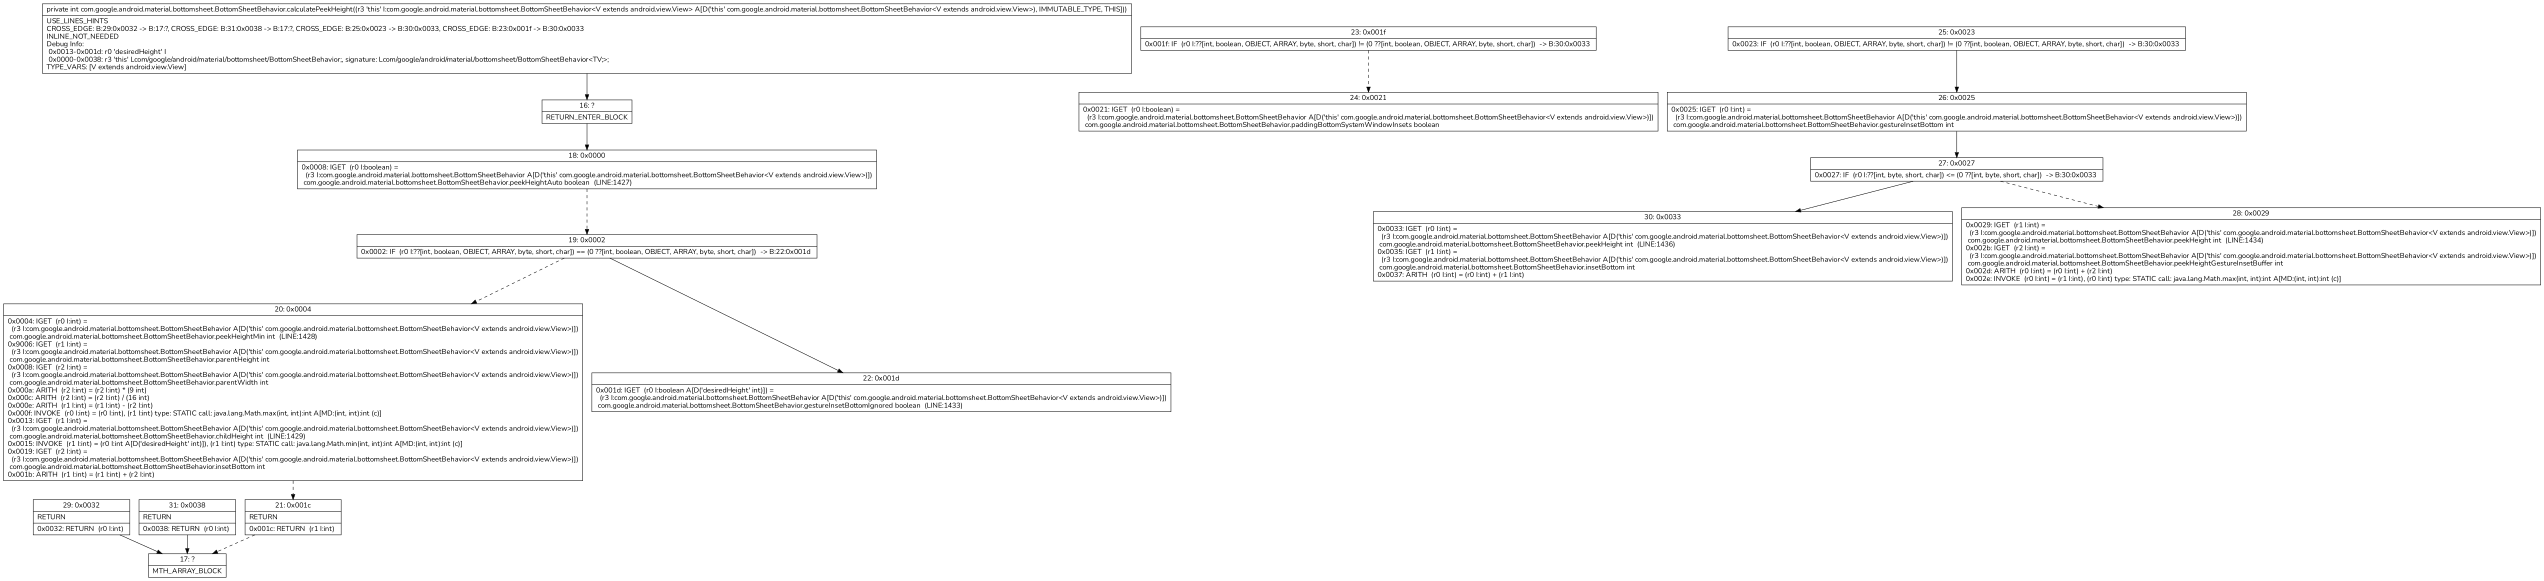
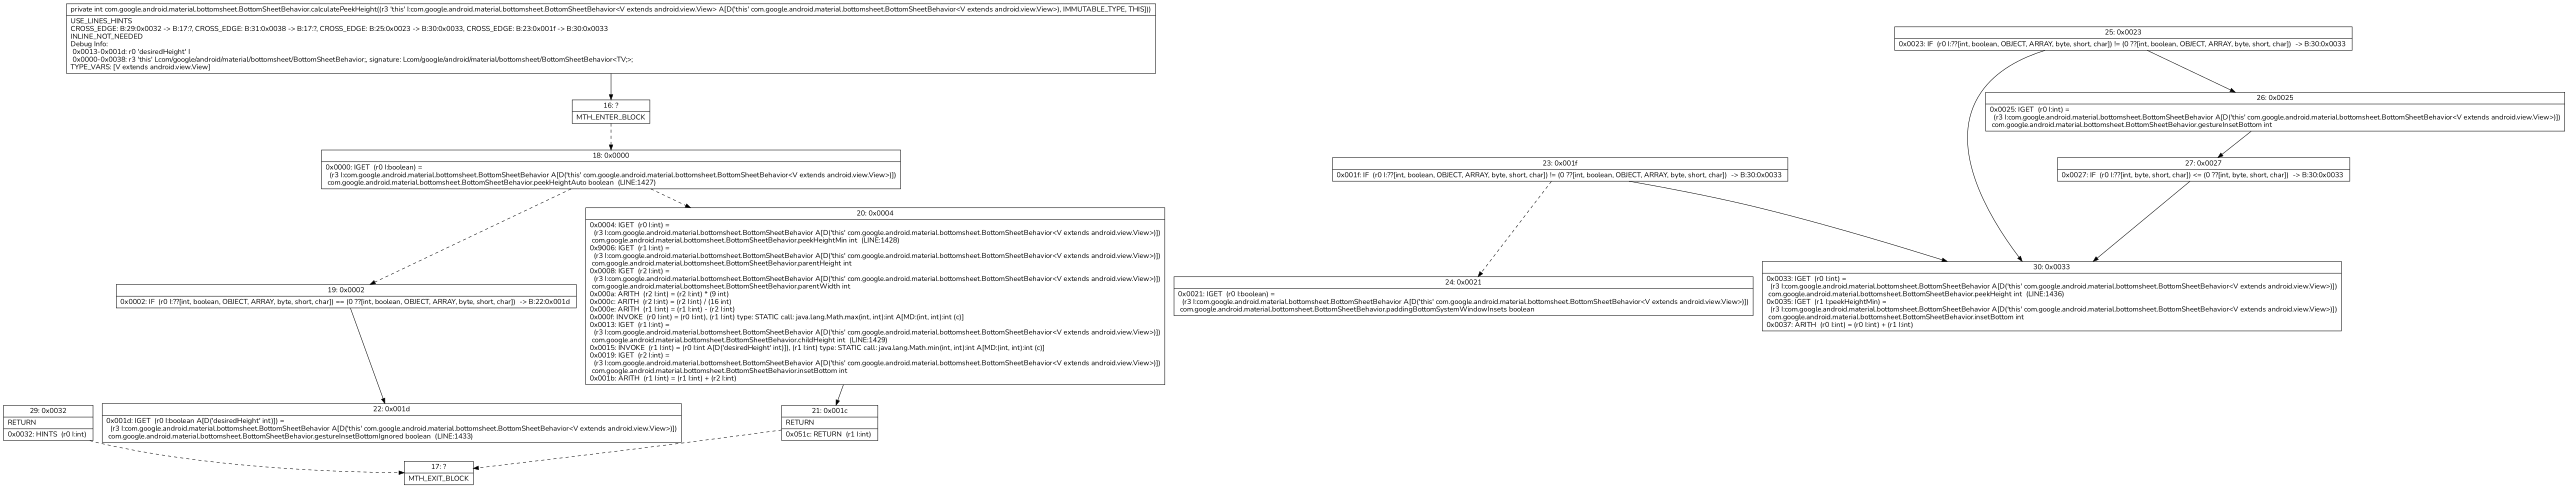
(587, 117) -> (611, 117)
(587, 134) -> (611, 134)
none -> (1968, 141)
(351, 167) -> (375, 167)
none -> (1787, 215)
(2251, 246) -> none
(1418, 252) -> (1827, 302)
(520, 280) -> (668, 197)
(293, 488) -> (841, 392)
(187, 517) -> none
(82, 529) -> (48, 434)
(293, 529) -> (830, 434)
(139, 543) -> (243, 465)
(187, 571) -> (439, 479)
